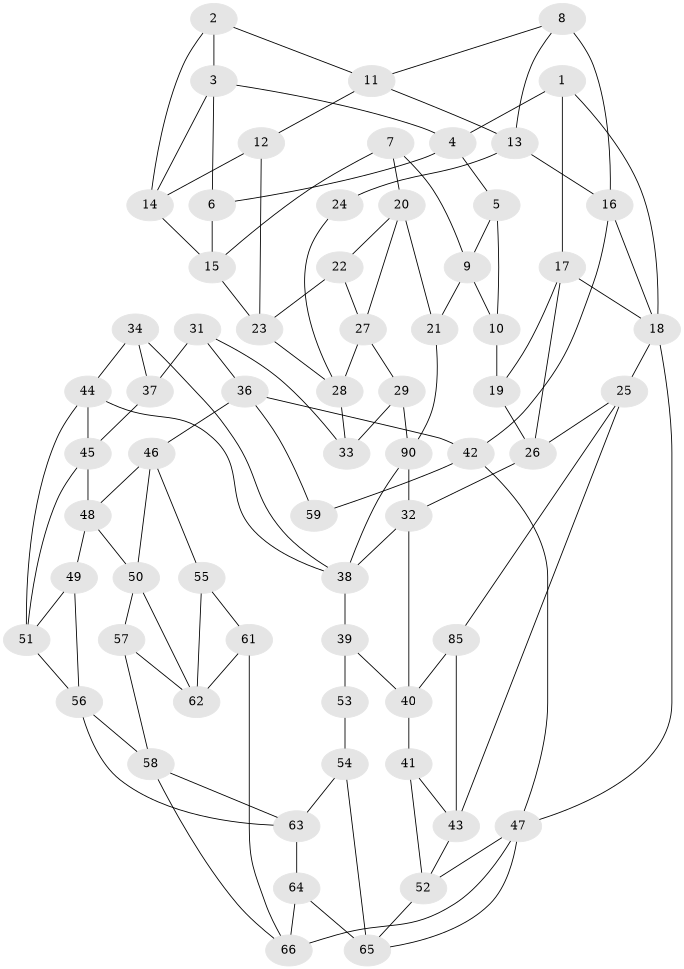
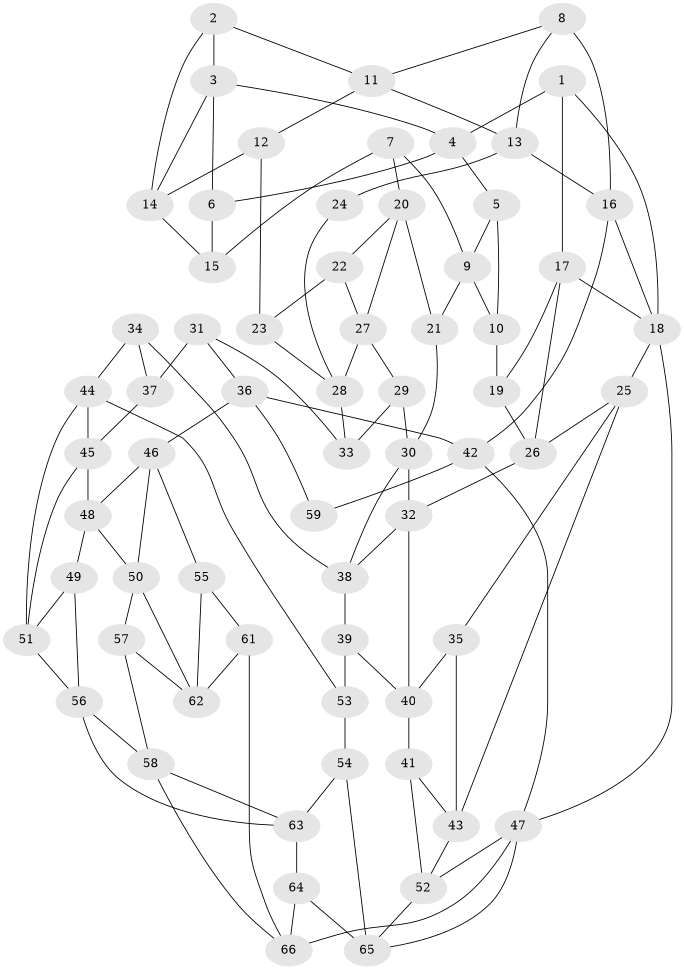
(236, 298) -> none
(409, 454) -> (409, 454)
(231, 468) -> (232, 529)
(456, 640) -> (456, 640)
